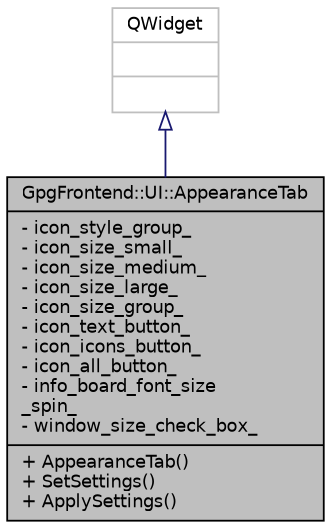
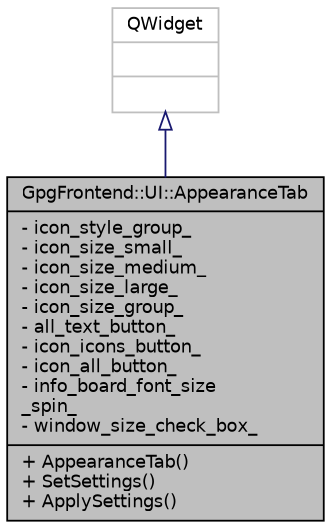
(106, 327) -> (99, 327)
